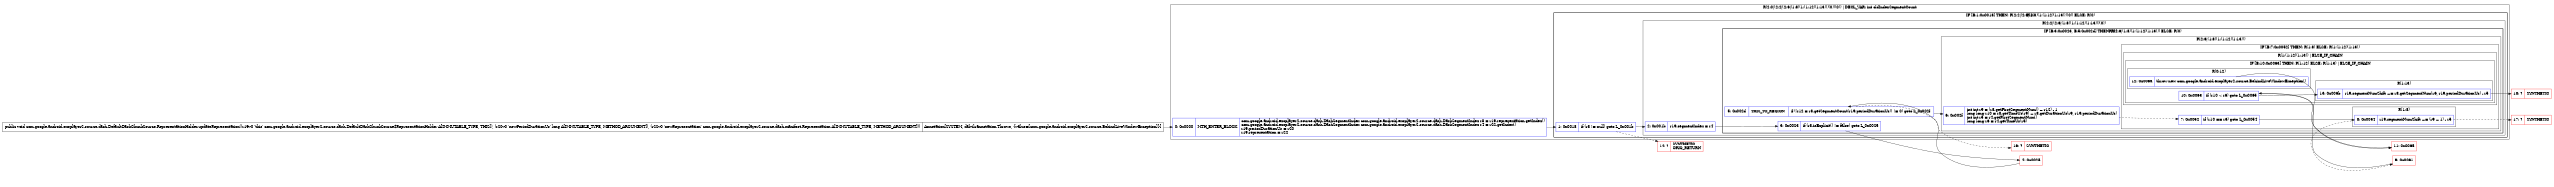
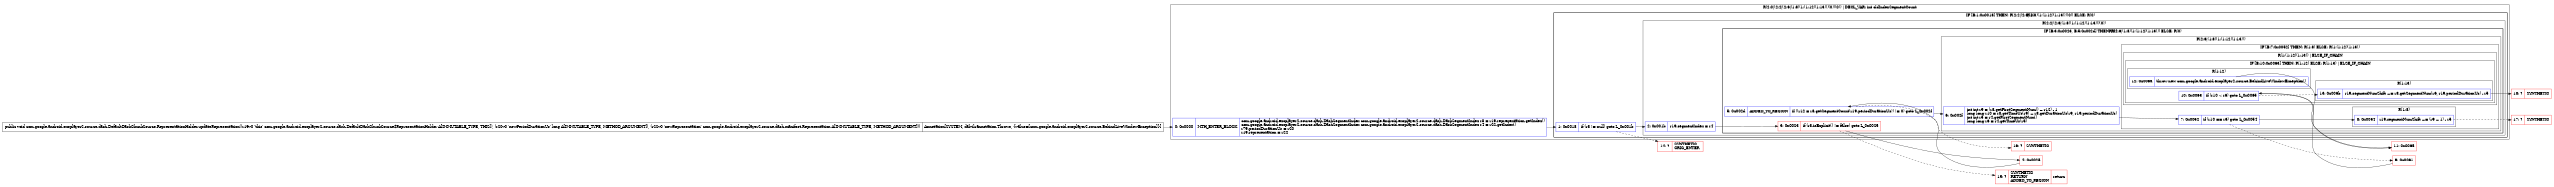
(2219, 72) -> (2219, 72)
(2301, 95) -> (2301, 95)
(1768, 111) -> (1769, 111)
(2147, 118) -> (2147, 118)
(1829, 126) -> (1829, 126)
(1268, 129) -> (1268, 129)
(1687, 148) -> (1687, 148)
(2320, 161) -> (2308, 152)
none -> (2031, 177)
